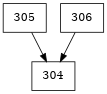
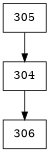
(70, 43) -> (25, 101)
